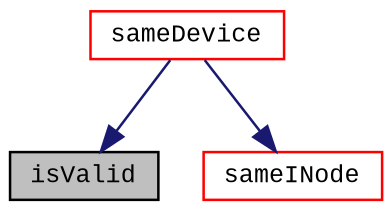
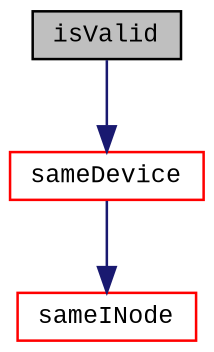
(143, 95) -> (107, 93)
